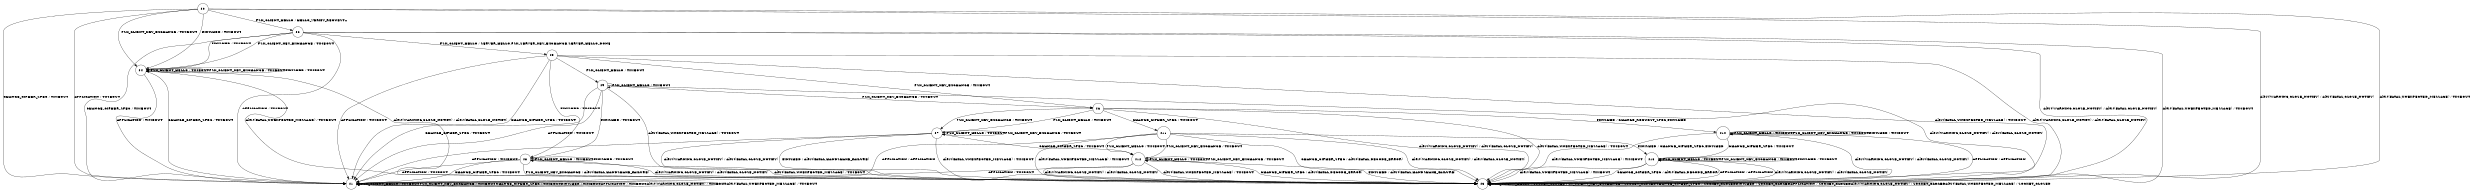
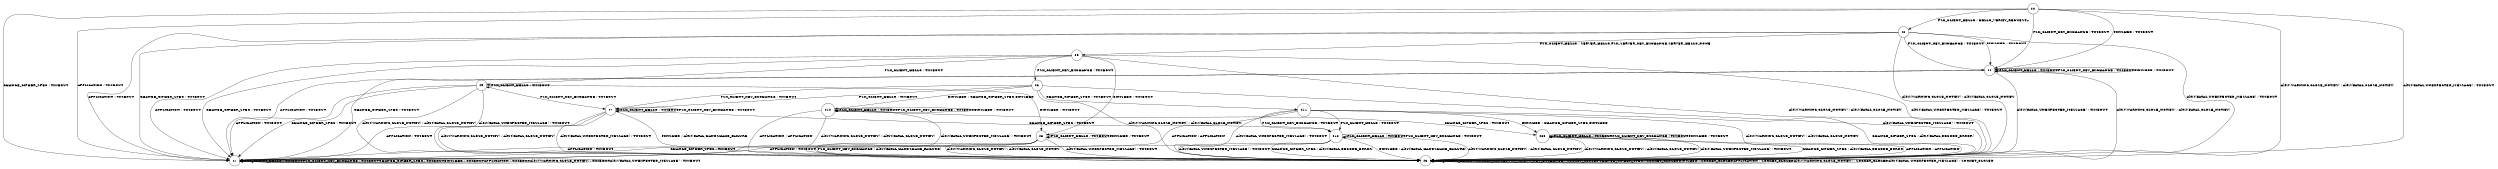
(849, 98) -> (544, 100)
(1642, 120) -> (991, 97)
(1652, 159) -> (1543, 136)
